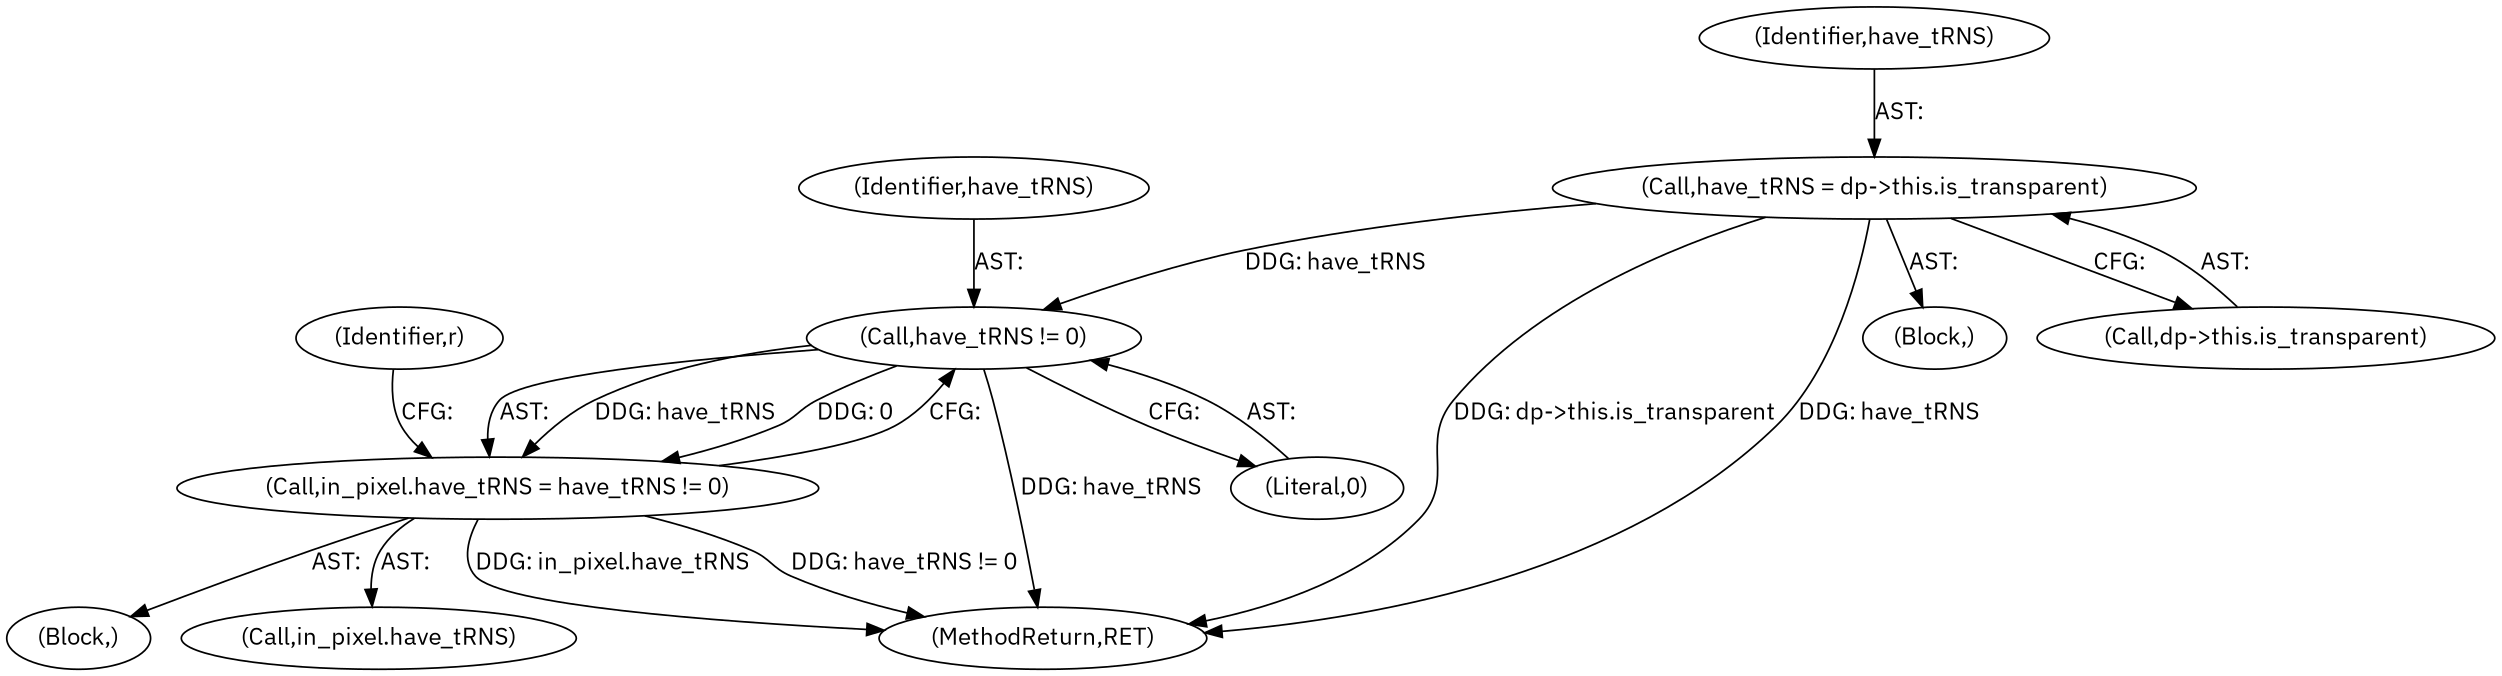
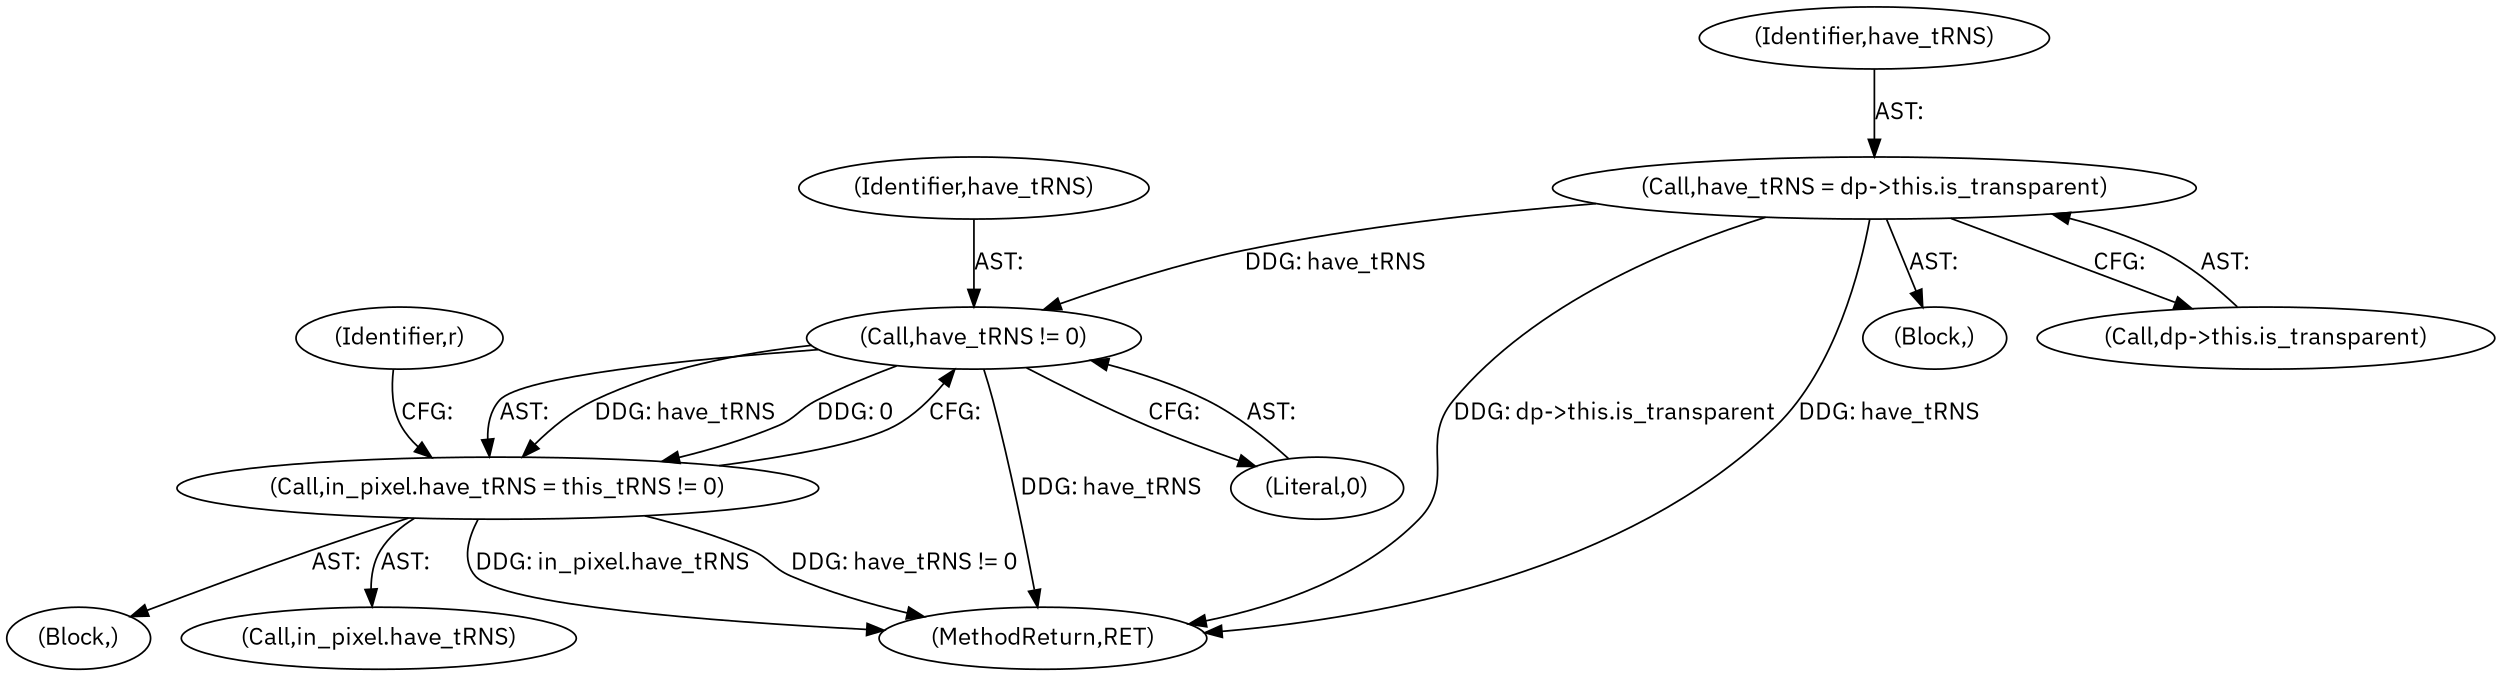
(498, 488) -> (498, 488)
